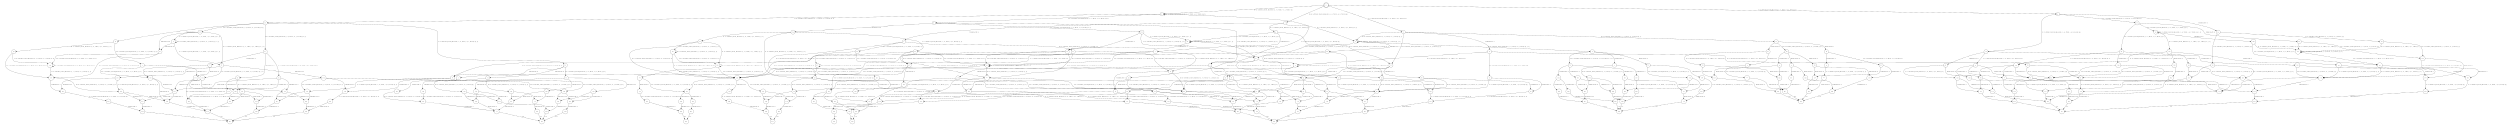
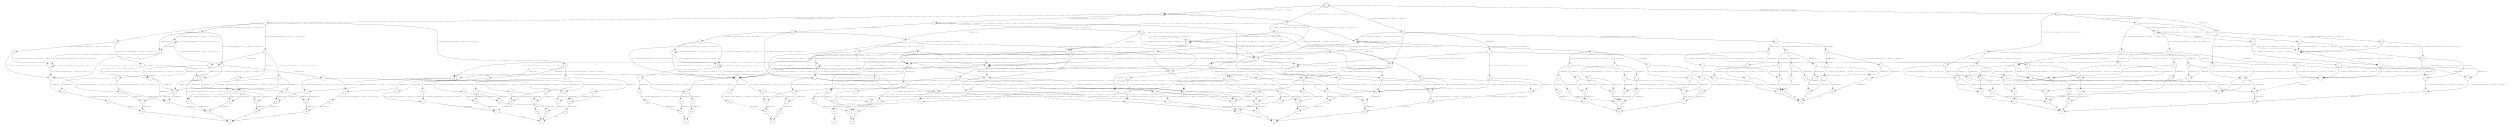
(1397, 76) -> (1286, 37)
